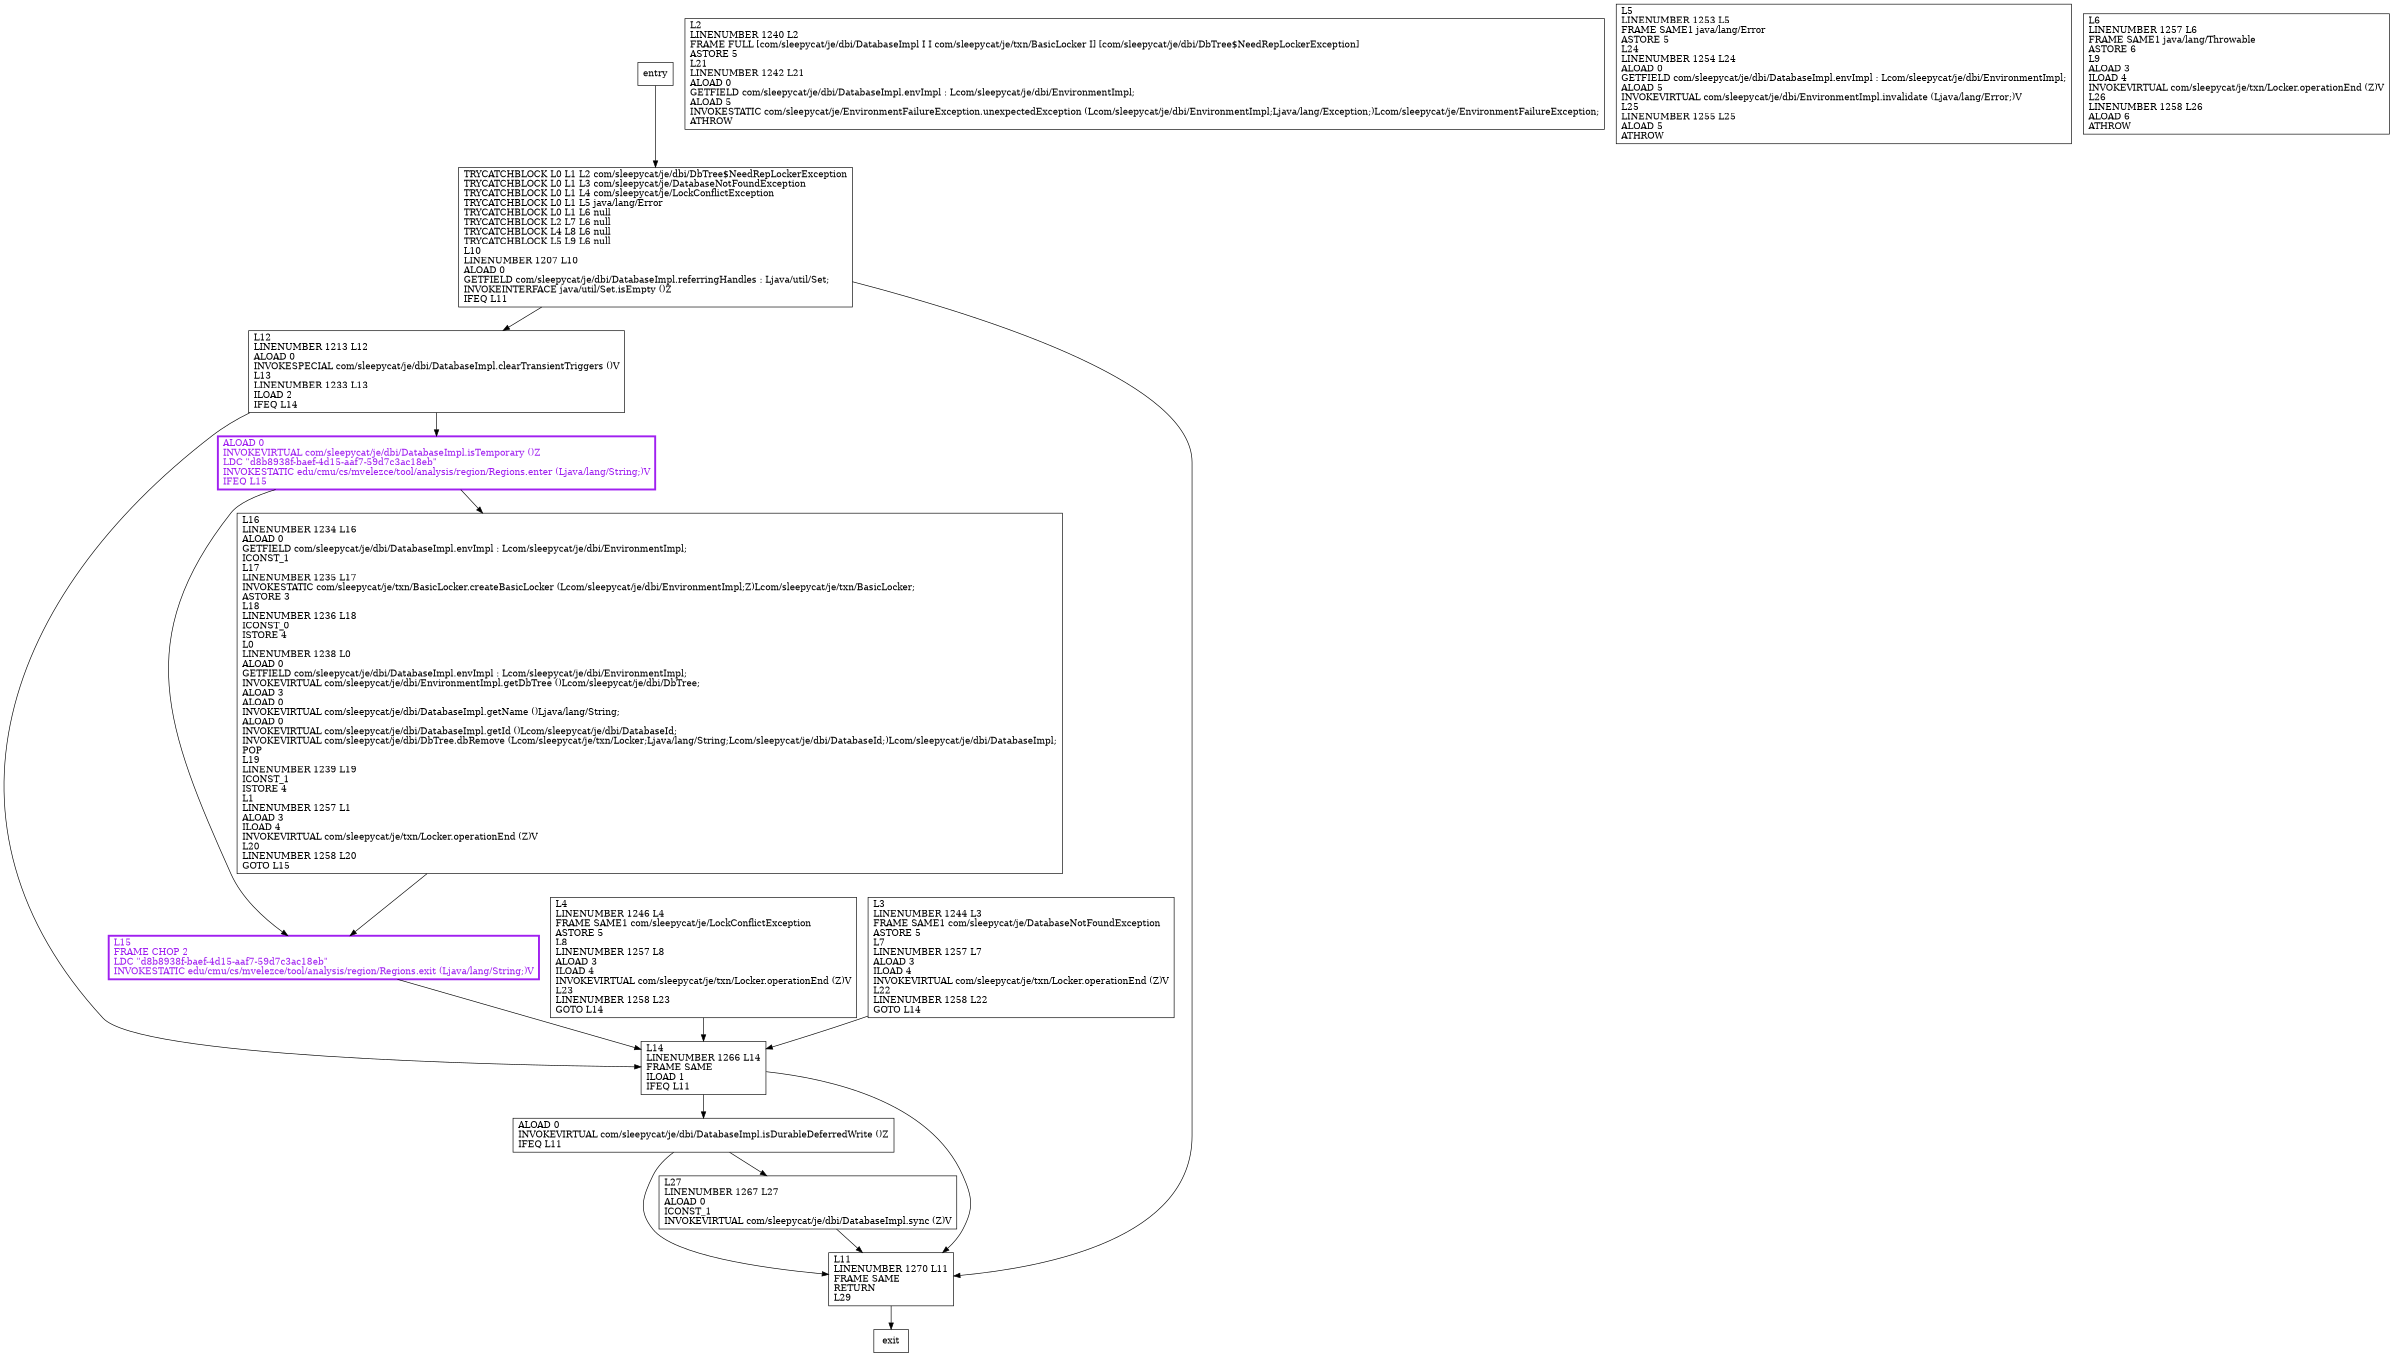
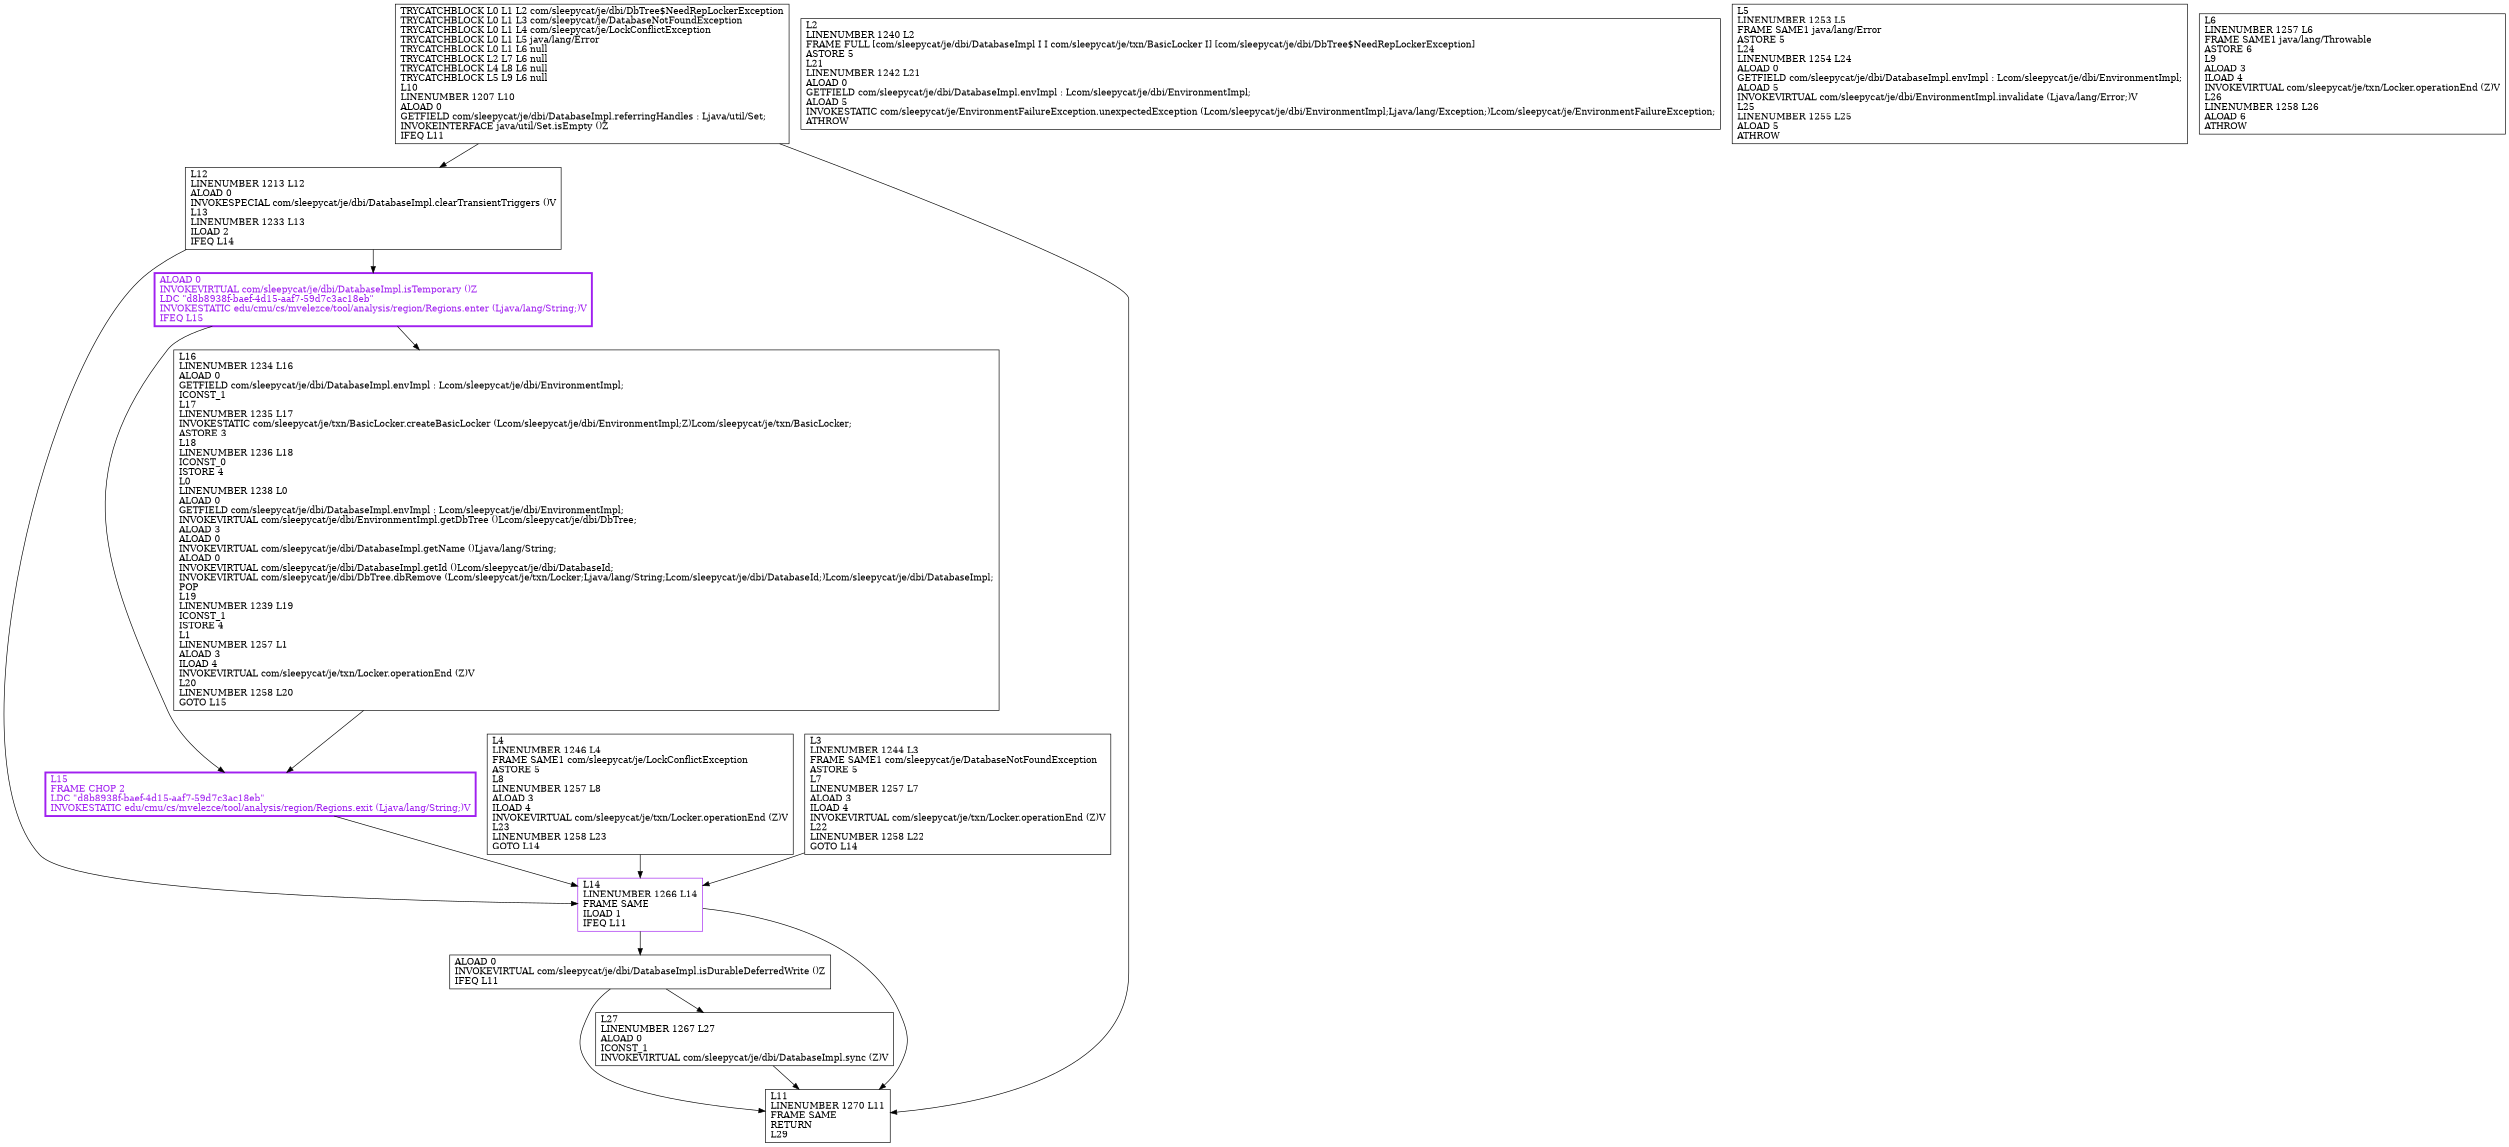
(656, 74) -> none
(704, 1068) -> (640, 905)
(891, 1341) -> none
